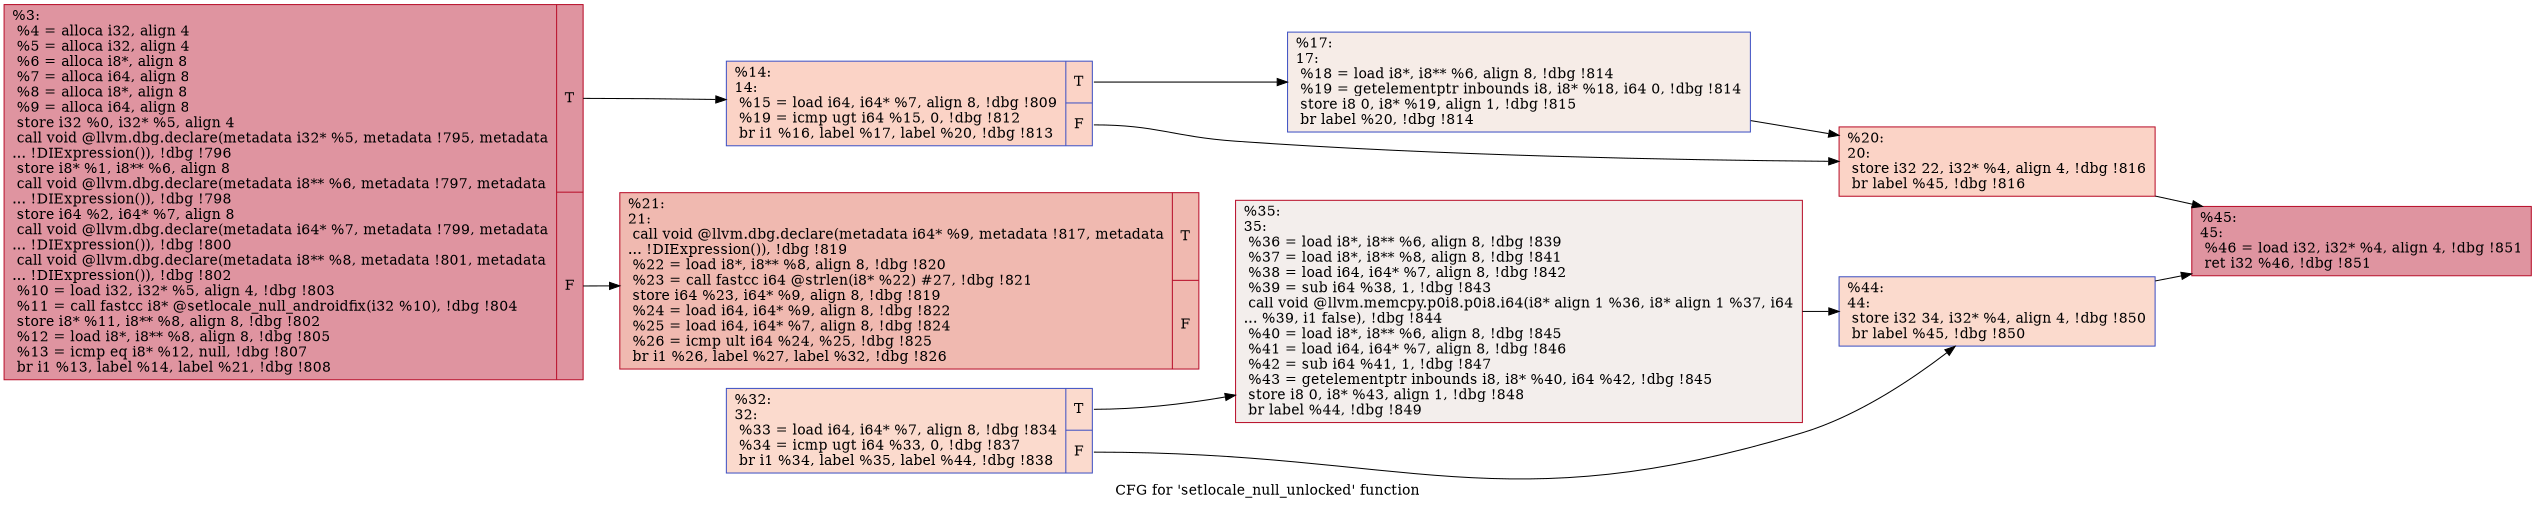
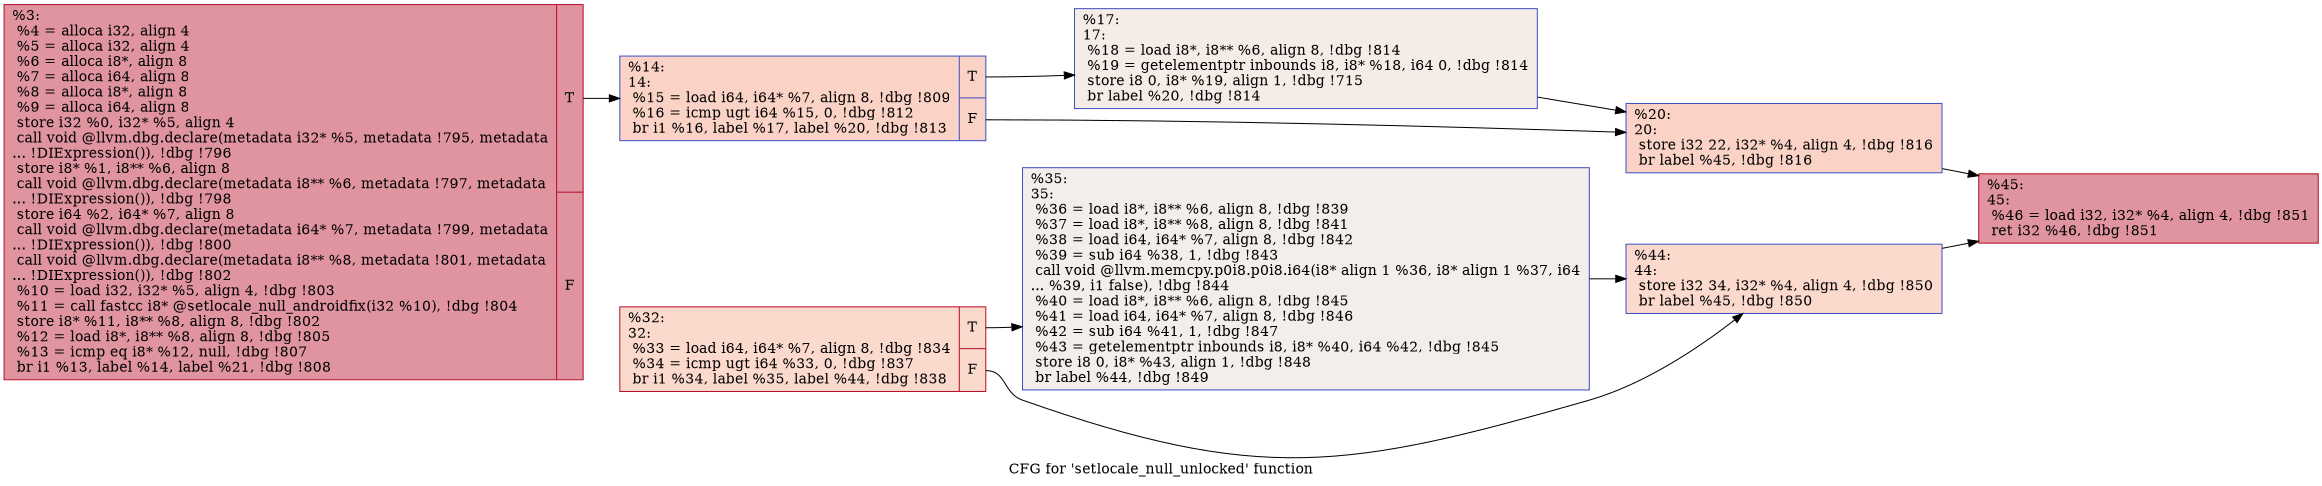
(1436, 104) -> (1223, 81)
(878, 118) -> (771, 113)
(1997, 162) -> (1784, 138)
(909, 281) -> none
(1519, 311) -> (1306, 279)
(909, 431) -> (803, 349)
